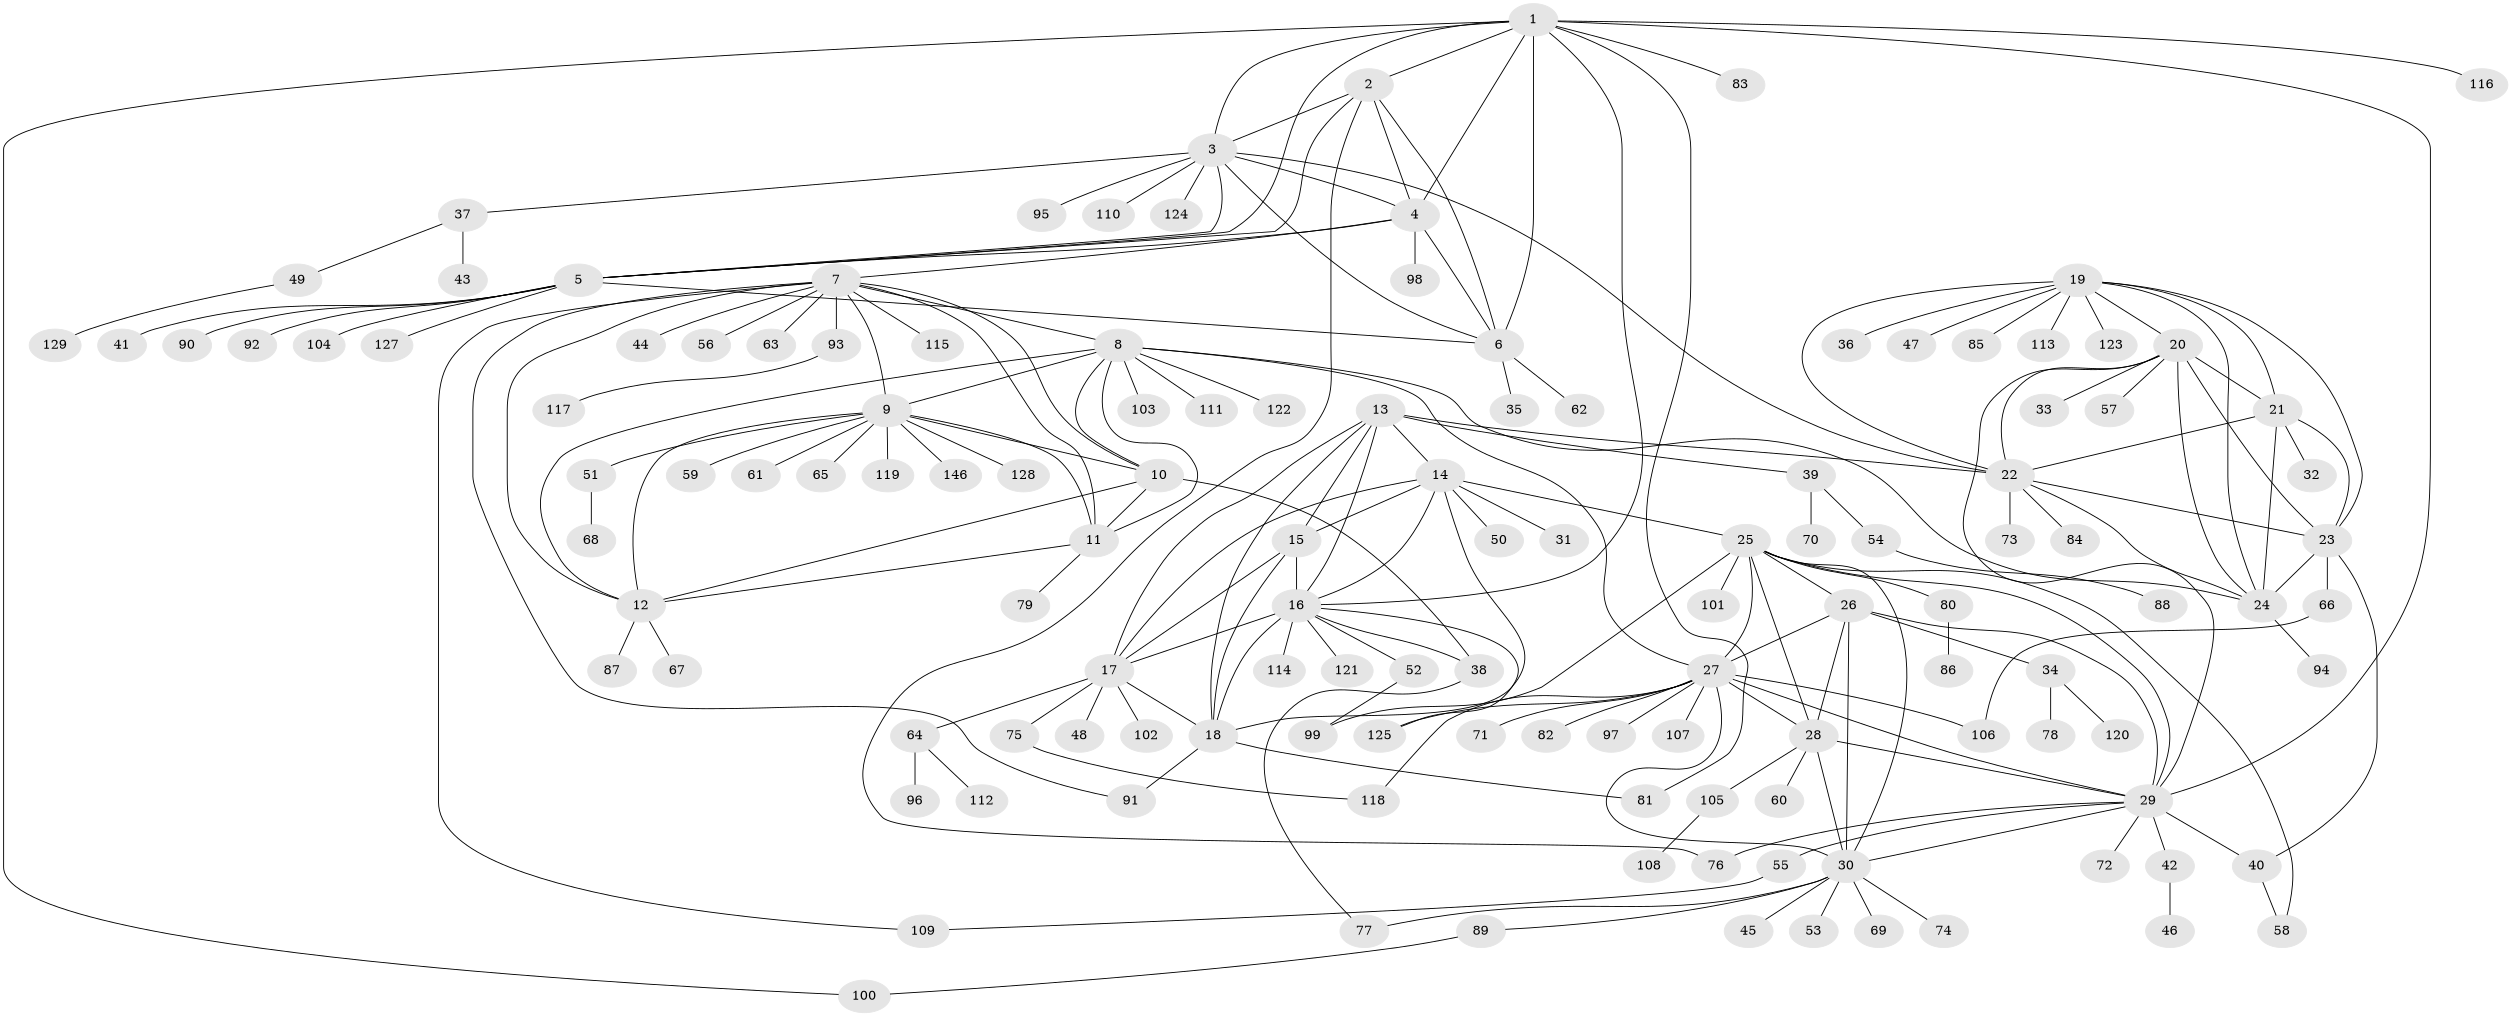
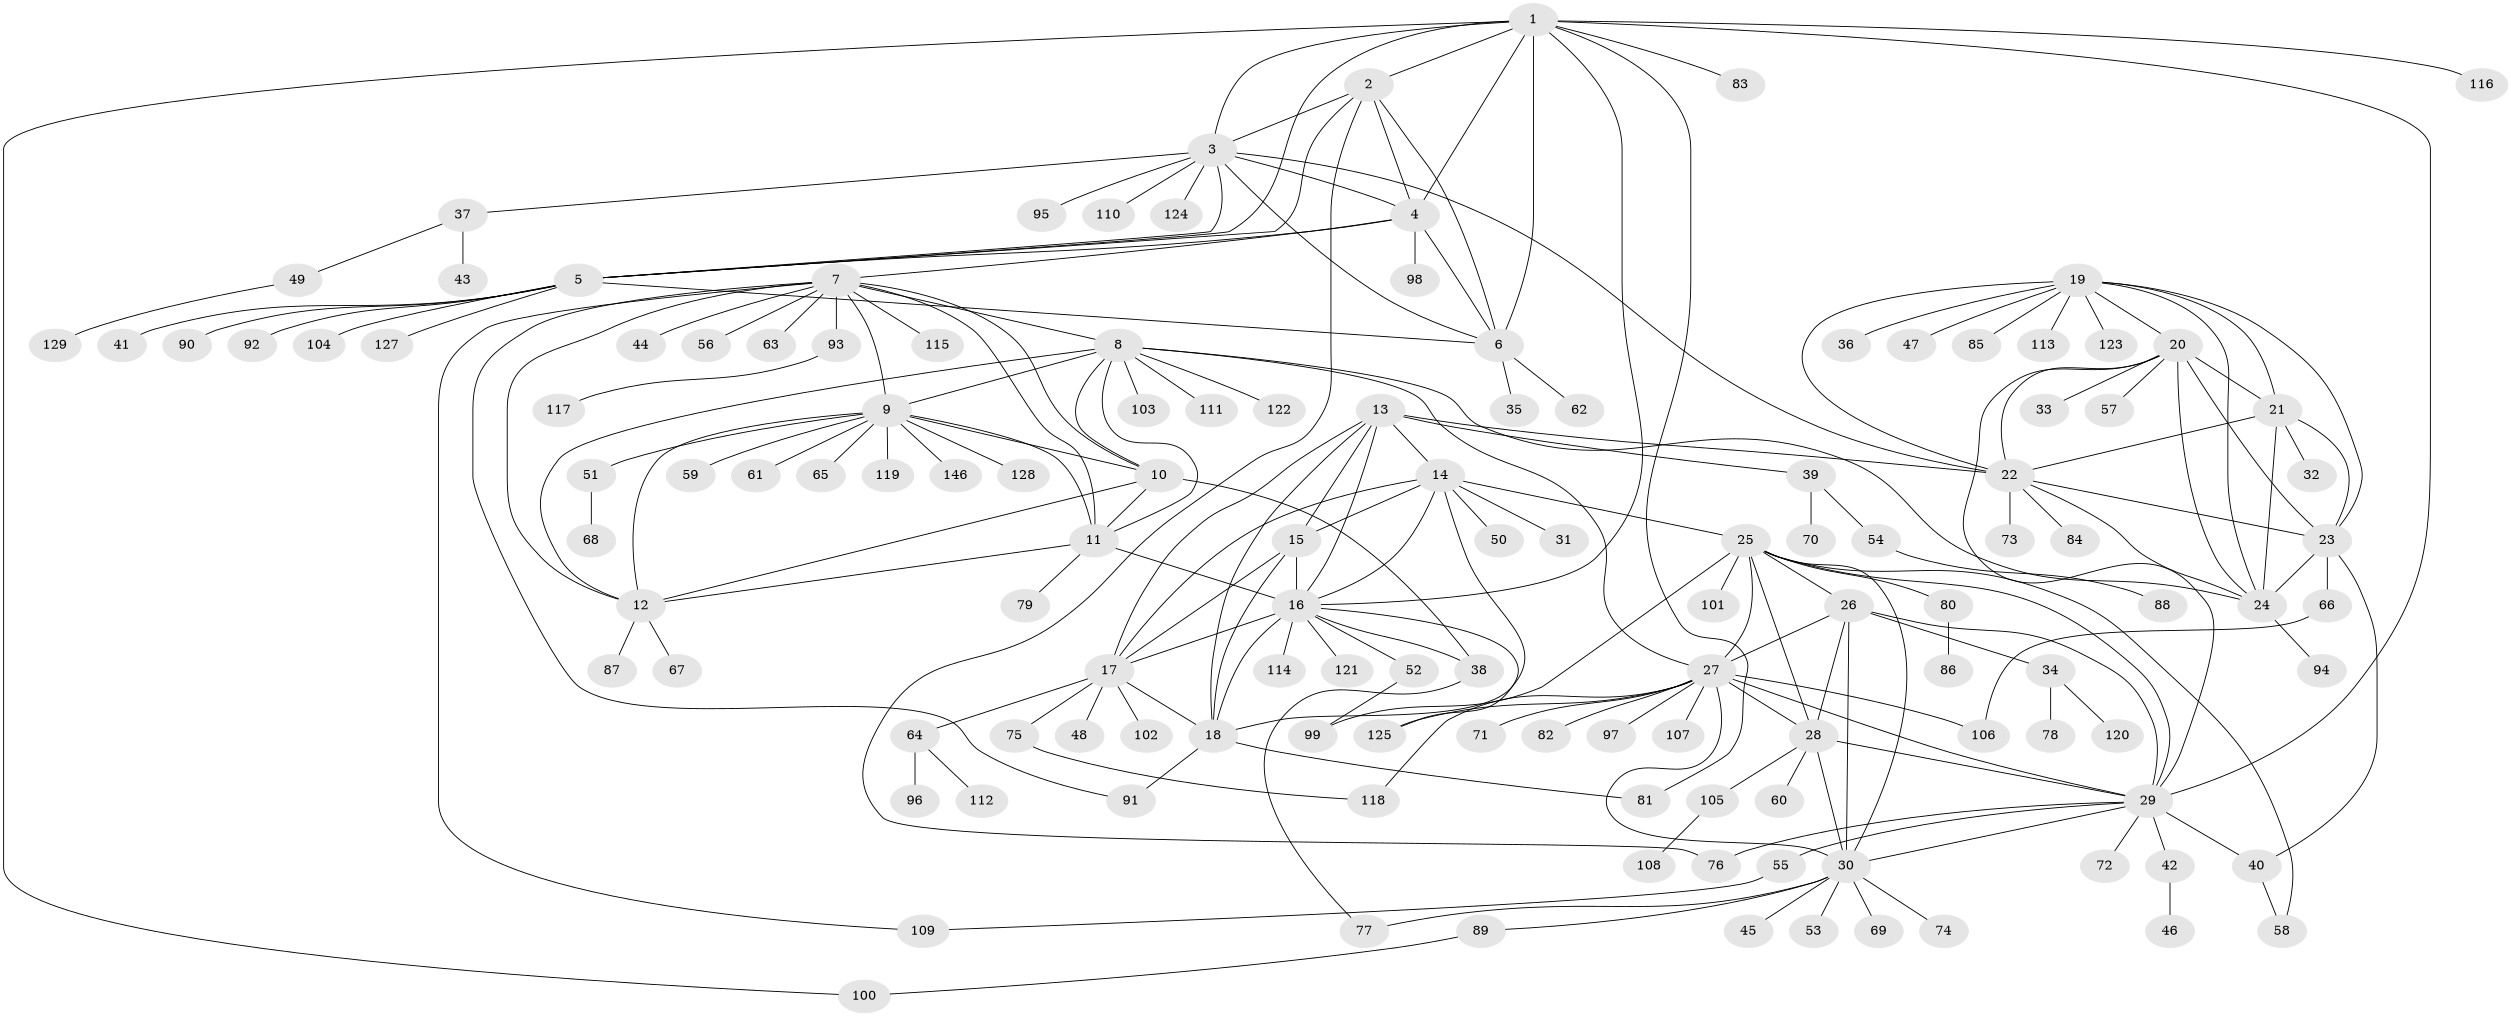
none -> (1187, 571)
